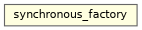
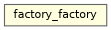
(71, 15) -> (56, 15)
